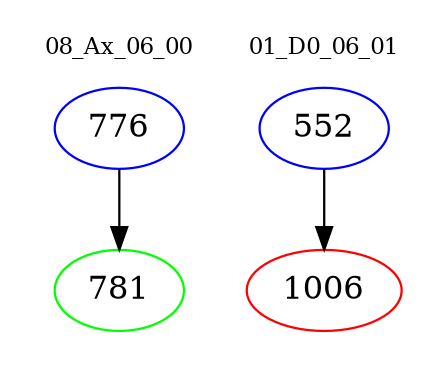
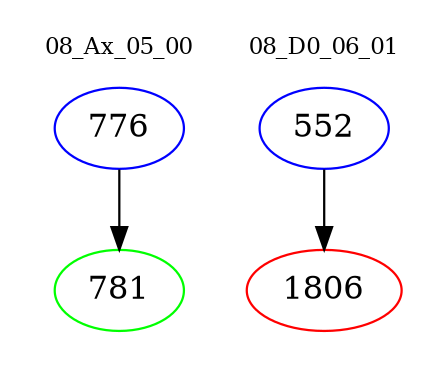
(119, 48) -> (119, 48)
(324, 48) -> (324, 48)
(324, 290) -> (324, 290)
